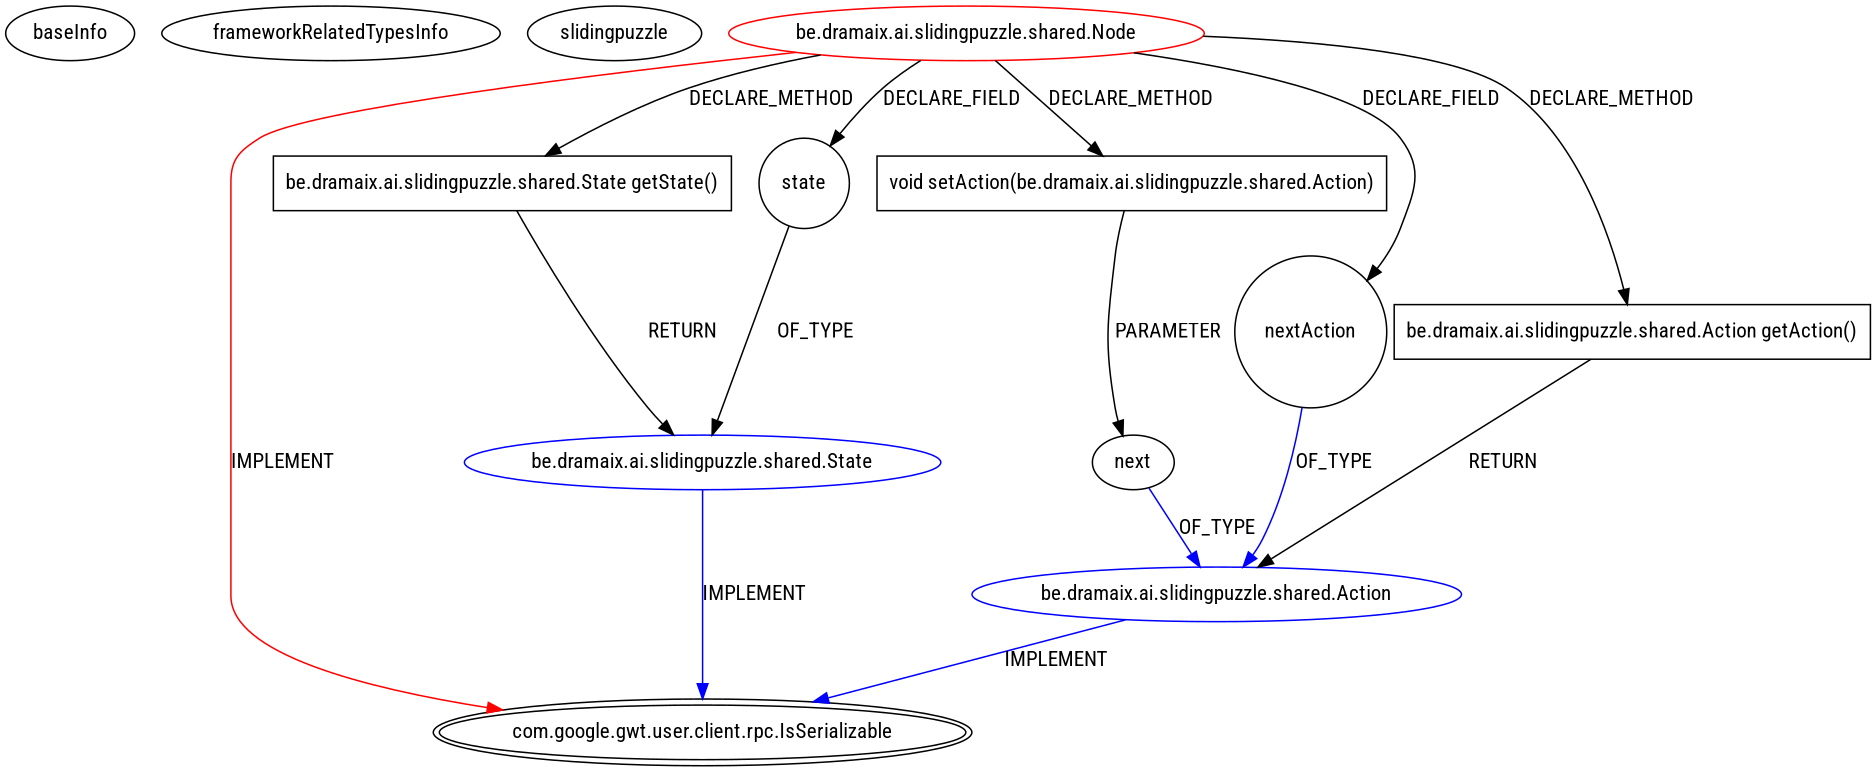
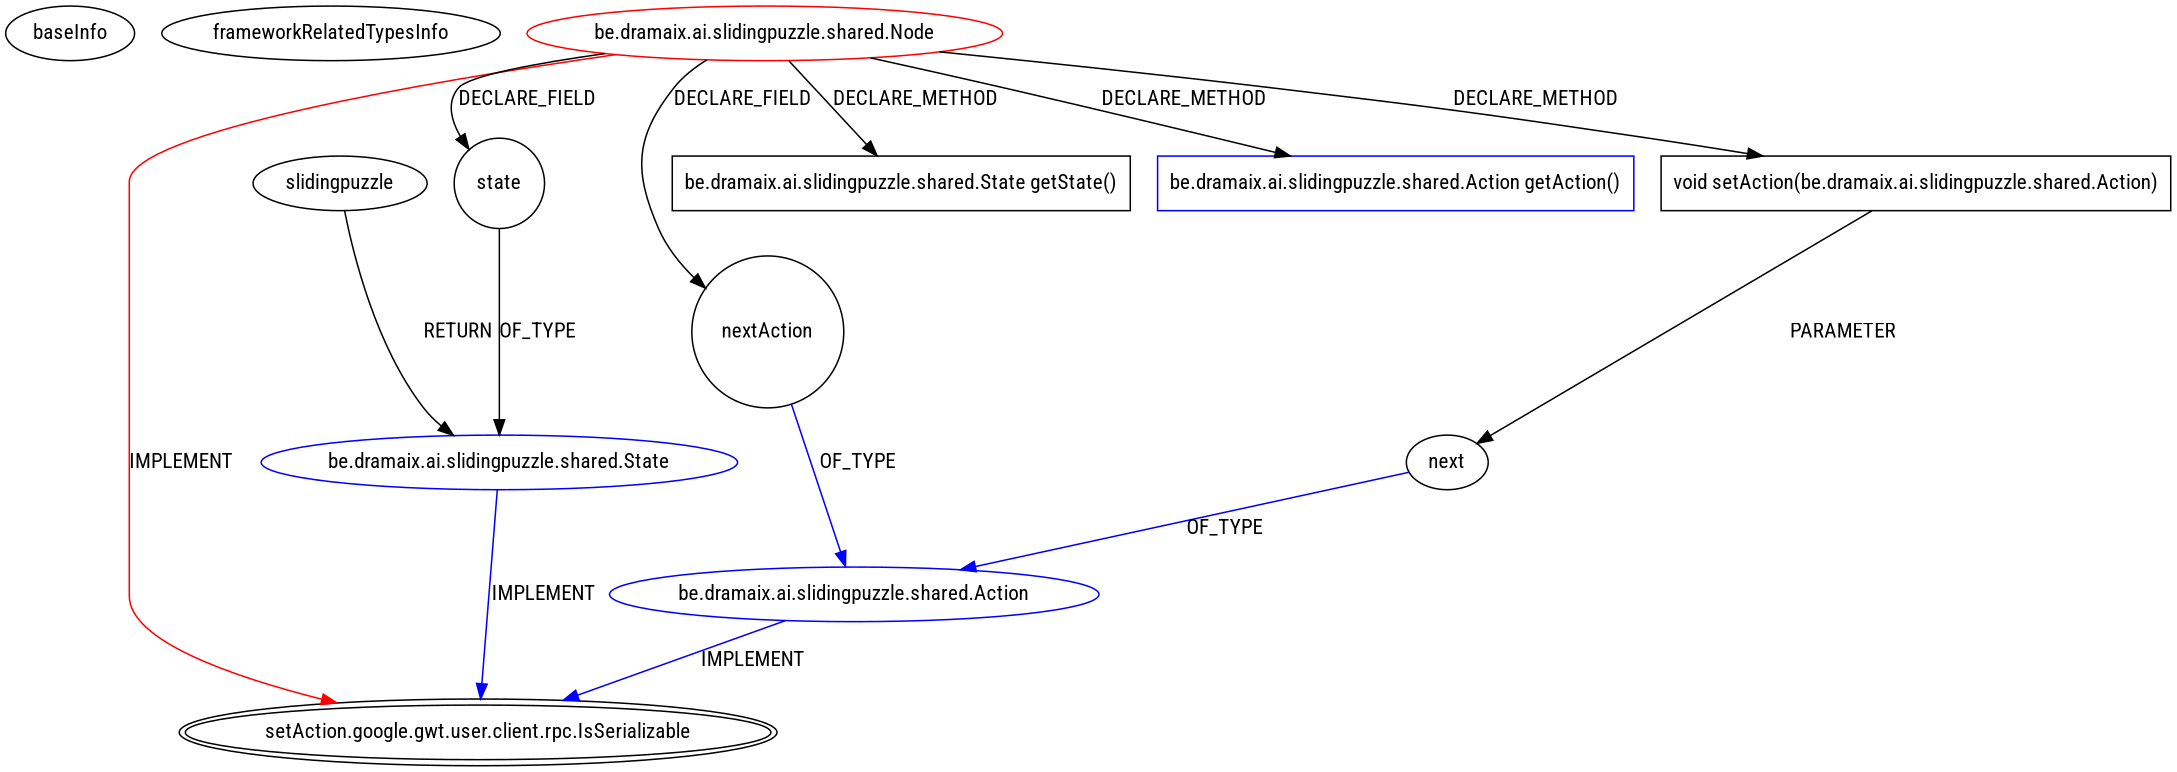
(585, 321) -> (378, 326)
(1632, 332) -> (1396, 183)
(1431, 459) -> none
(703, 732) -> (478, 732)
